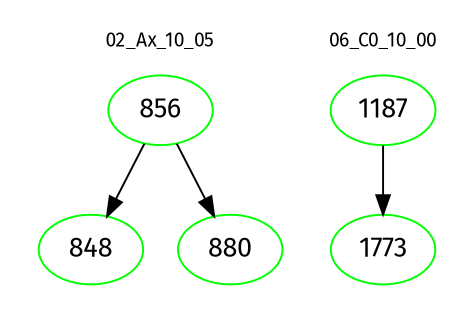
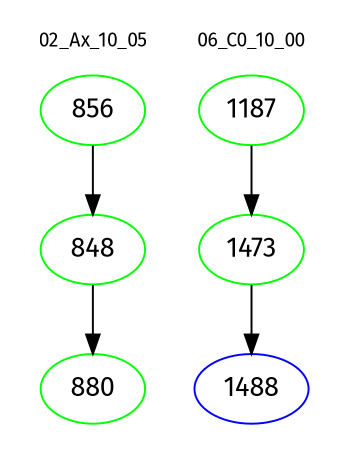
(191, 171) -> (93, 310)
(383, 250) -> (252, 250)
none -> (252, 389)
